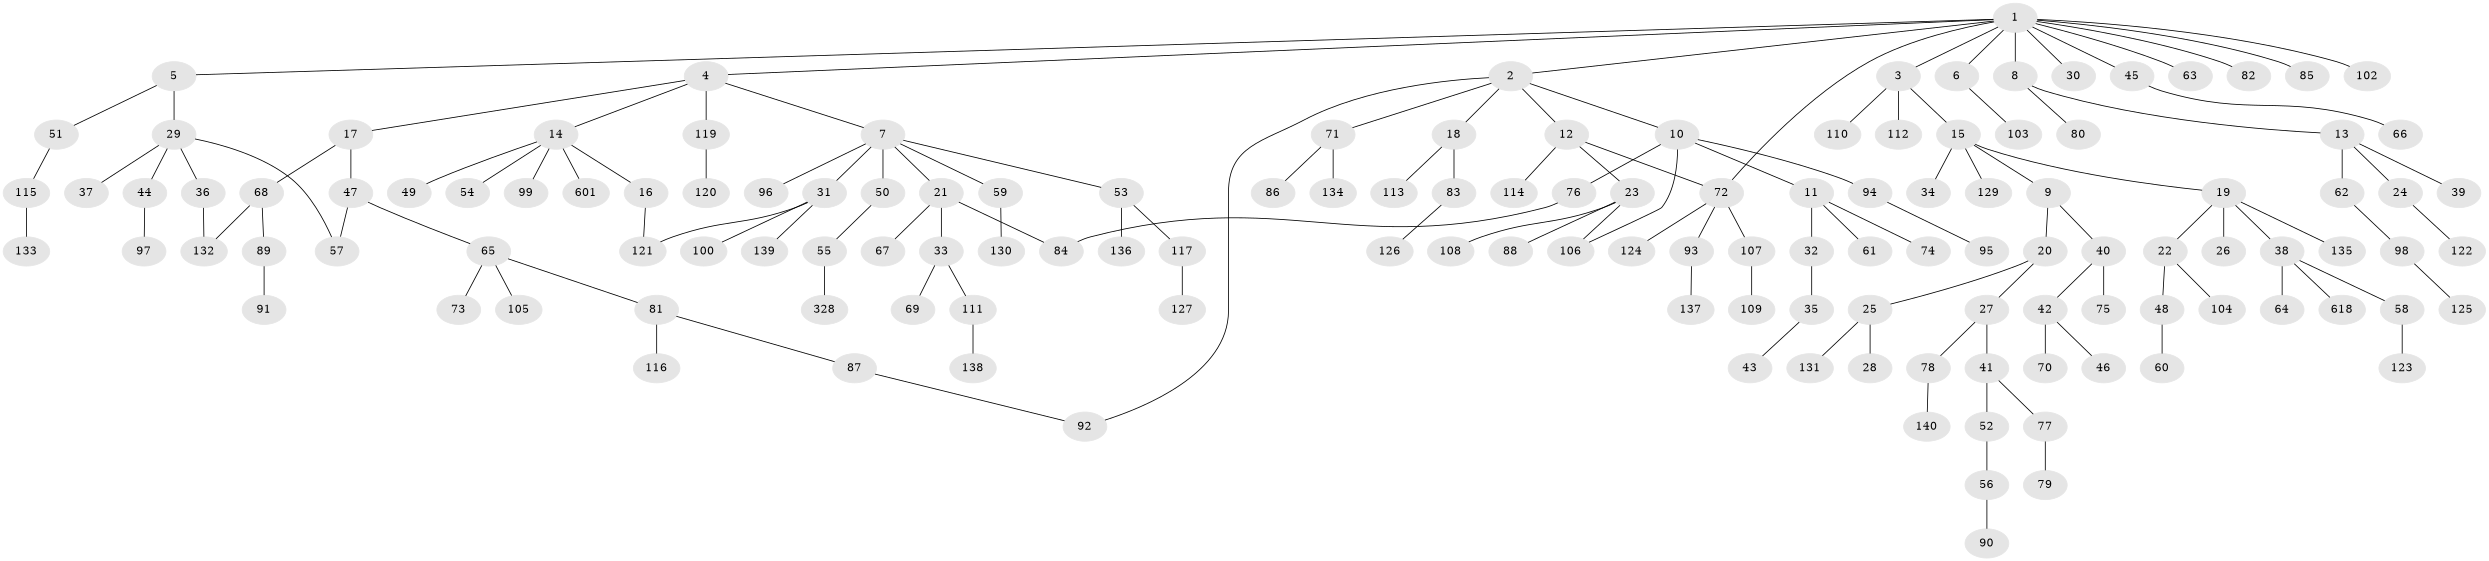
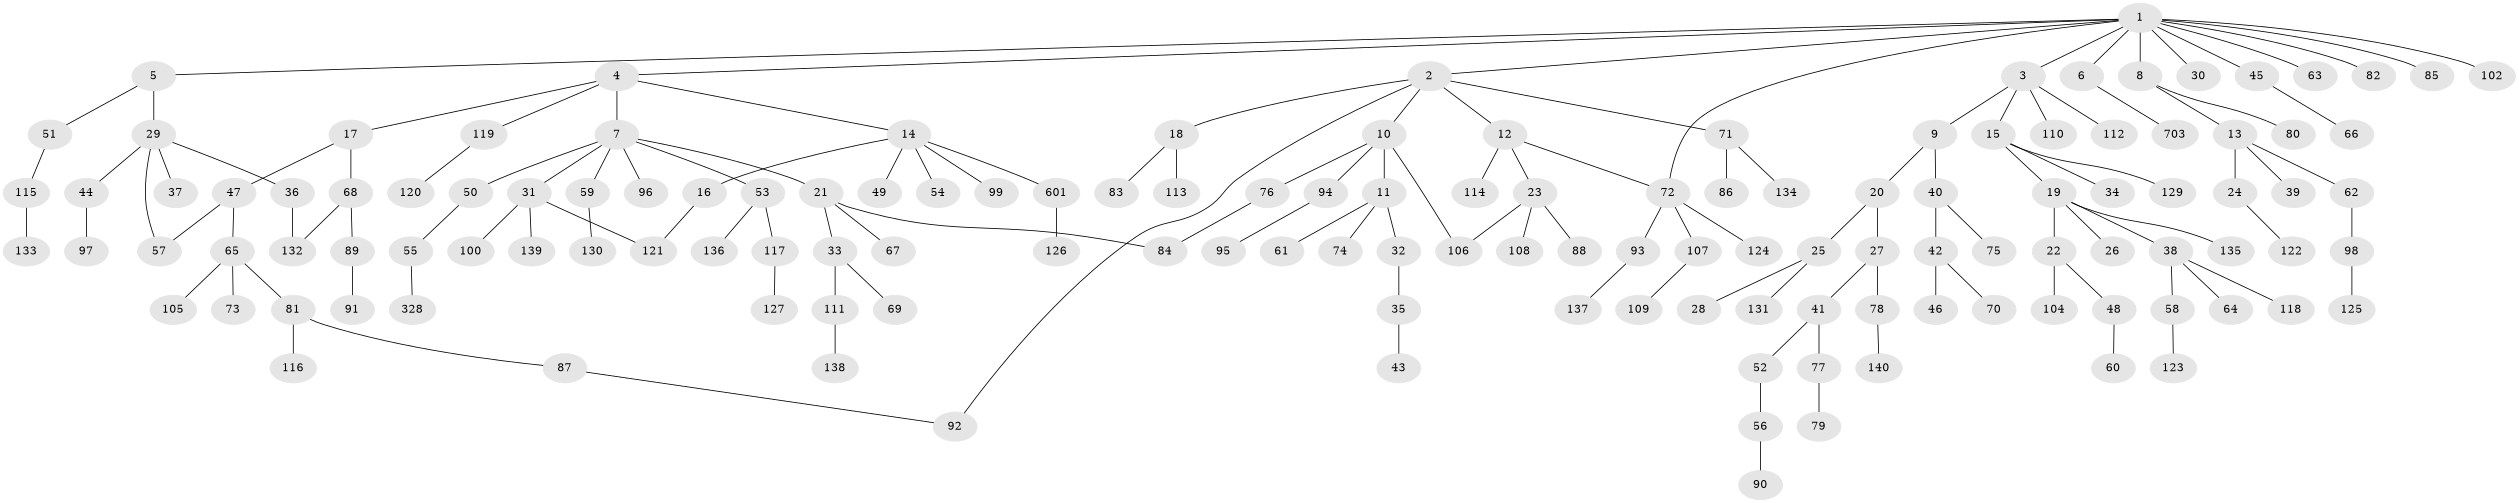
(2019, 135) -> (2175, 135)
(2003, 164) -> (1979, 105)
(1424, 220) -> (1057, 222)
(2342, 310) -> (2291, 310)
